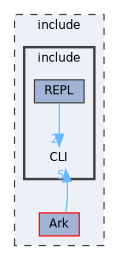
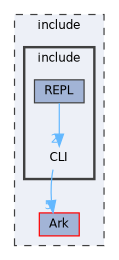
(67, 197) -> (51, 187)
